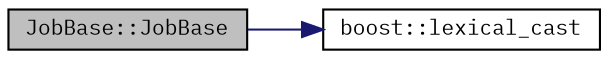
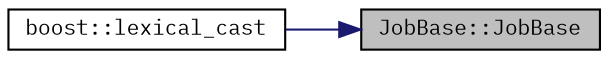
(275, 30) -> (312, 30)
